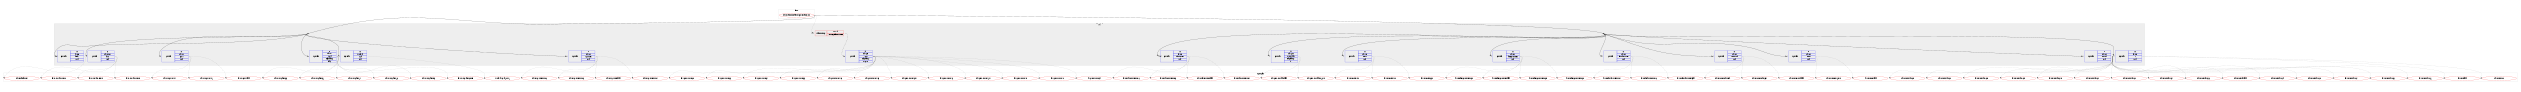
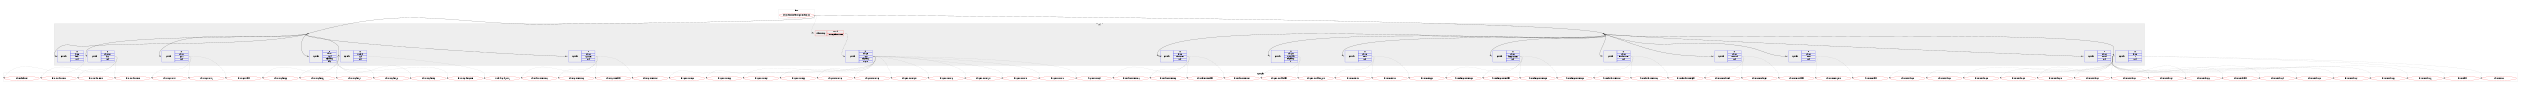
(540, 78) -> (540, 78)
(1649, 78) -> (1649, 78)
